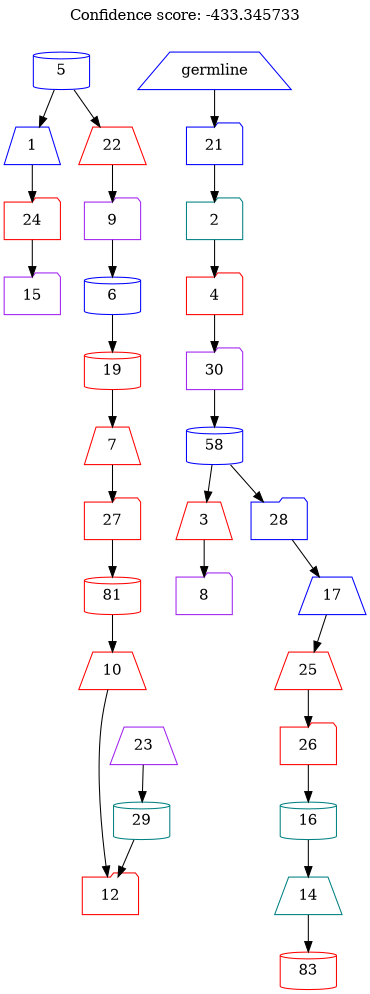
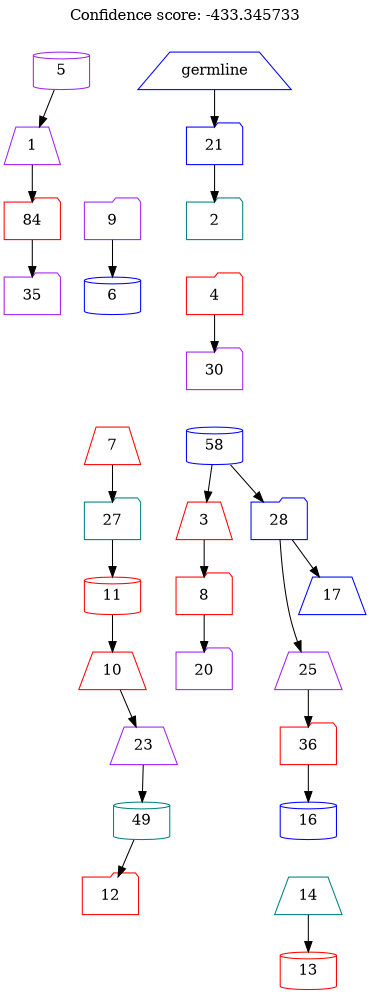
(61, 71) -> (61, 71)
(32, 146) -> (32, 146)
(113, 146) -> none
(32, 221) -> (32, 221)
(215, 253) -> none
(32, 296) -> (32, 296)
(113, 371) -> none
(215, 403) -> none
(113, 521) -> (113, 521)
(113, 596) -> (113, 596)
(204, 596) -> (204, 596)
(322, 628) -> (285, 591)
none -> (204, 671)
(308, 671) -> (308, 671)
(308, 746) -> (308, 746)
(99, 778) -> (126, 704)
(142, 821) -> (142, 821)
(308, 821) -> (308, 821)
(308, 853) -> none
(308, 971) -> (308, 971)
